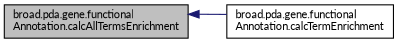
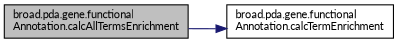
(213, 14) -> (202, 29)
